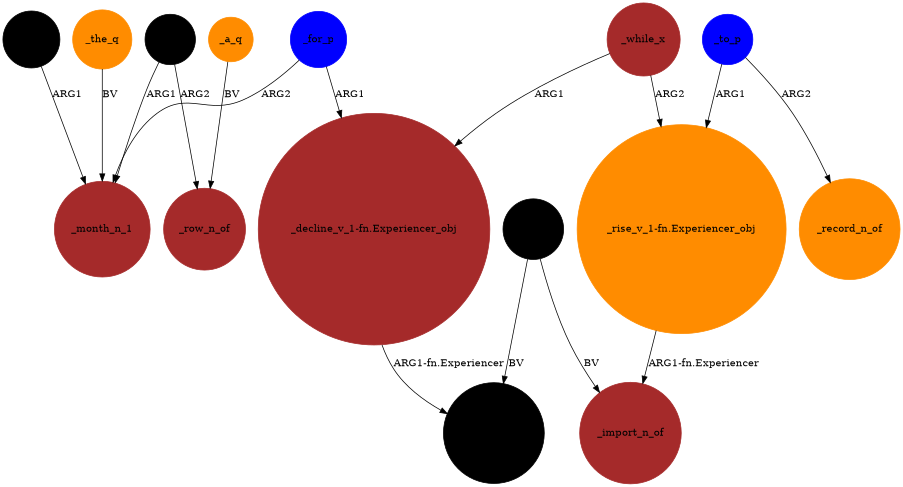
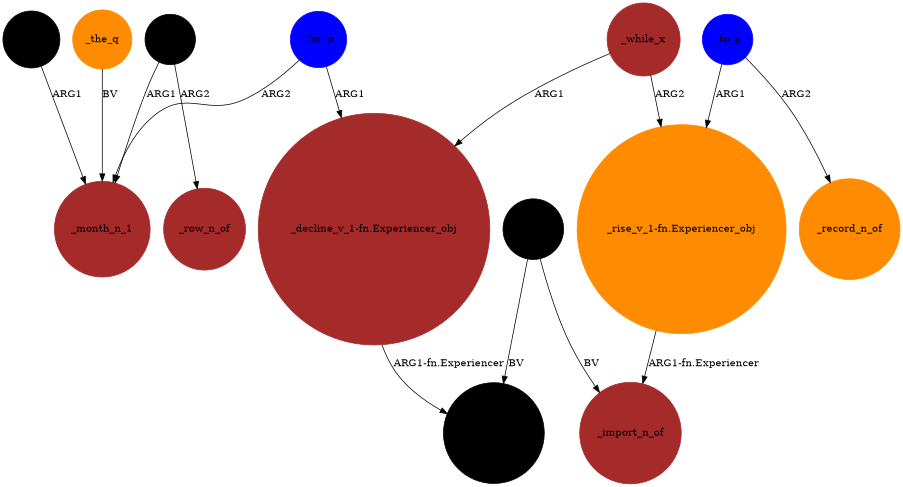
(231, 39) -> none
